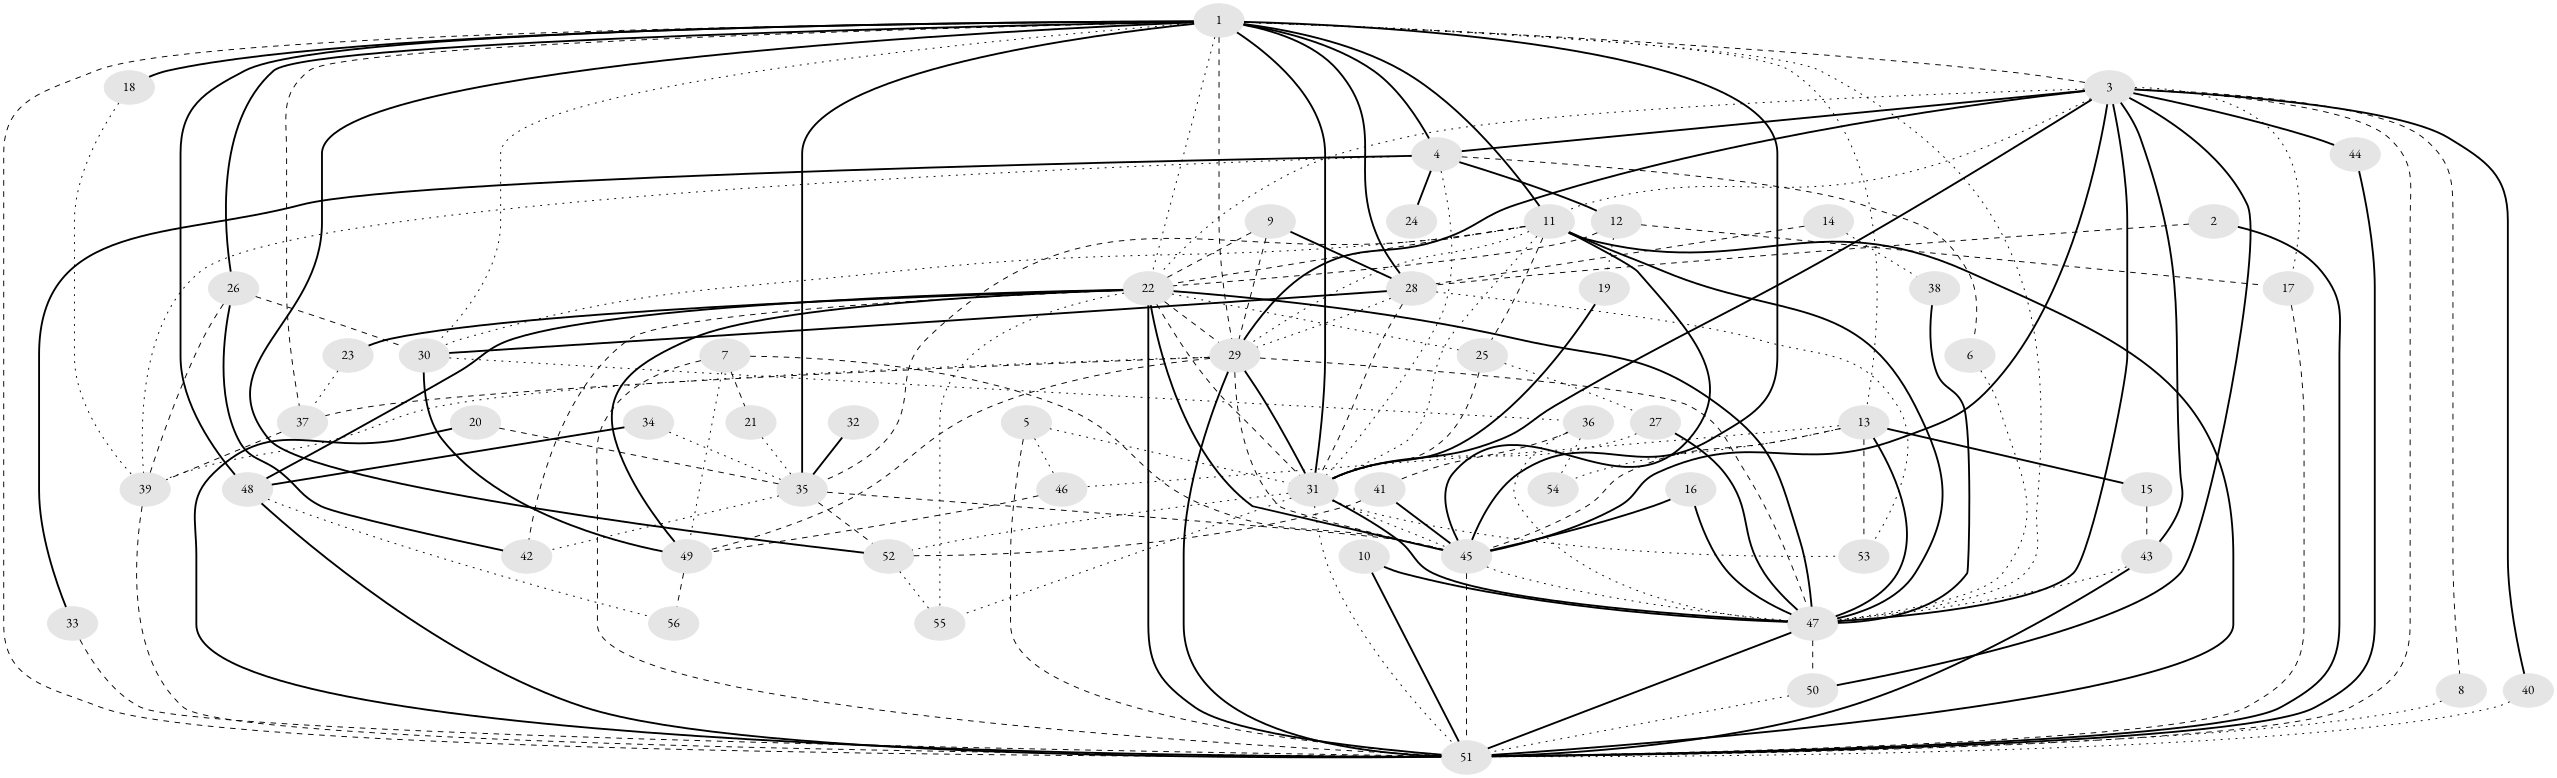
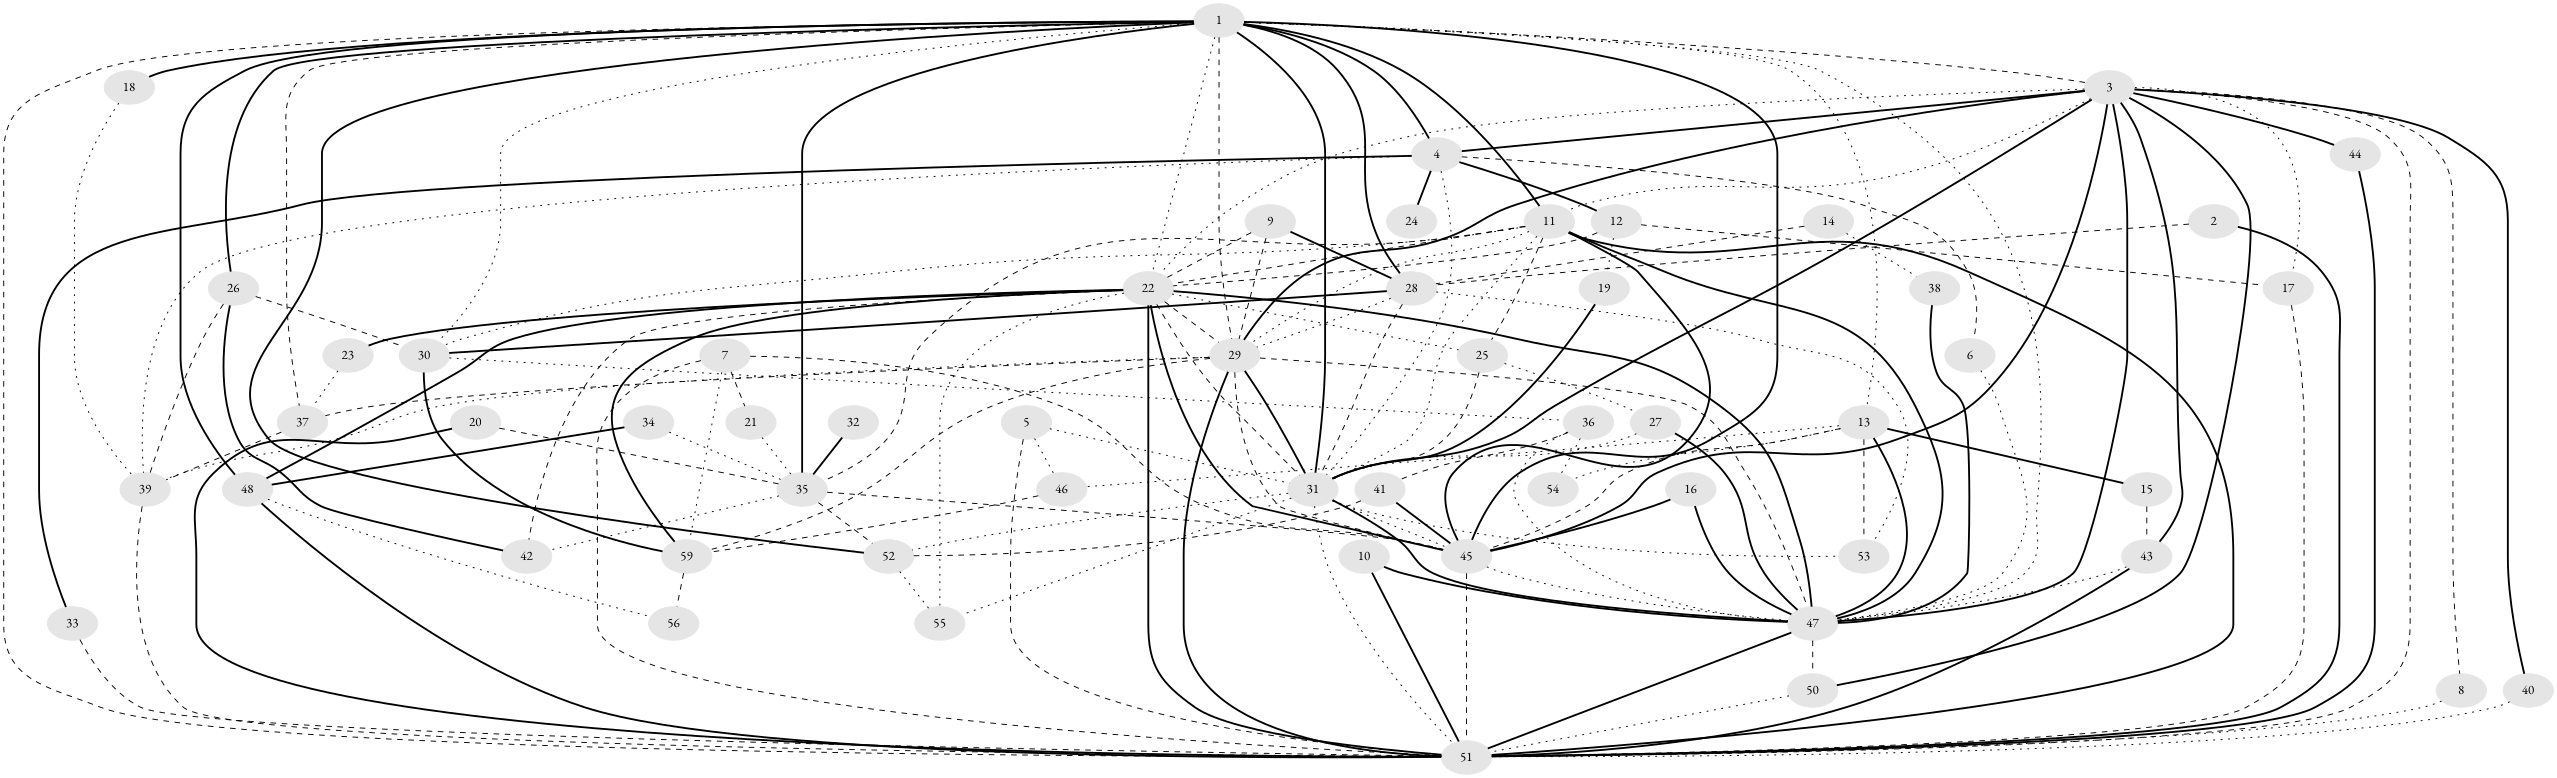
(687, 556) -> (687, 556)
